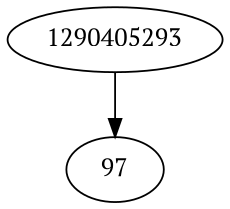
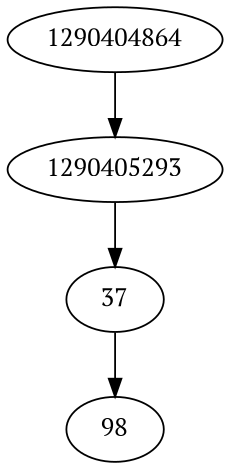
none -> (115, 40)
(115, 170) -> (115, 299)
none -> (115, 429)
